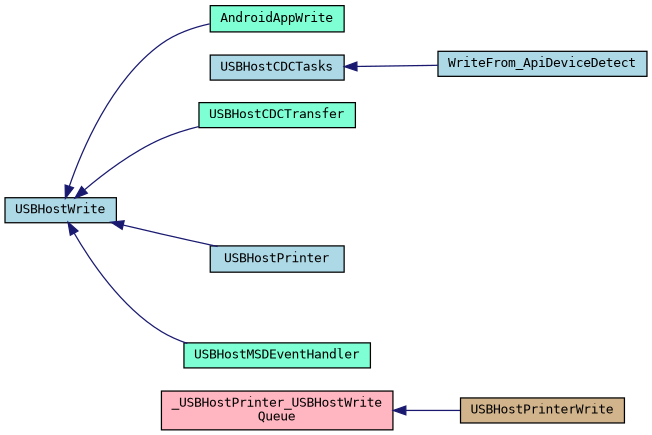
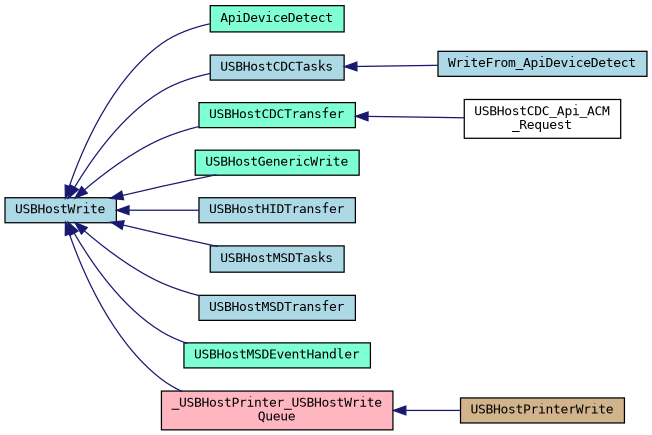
(277, 19) -> (277, 19)
none -> (131, 115)
none -> (542, 119)
none -> (277, 163)
none -> (277, 210)
(277, 259) -> (277, 259)
none -> (277, 308)
none -> (112, 323)
